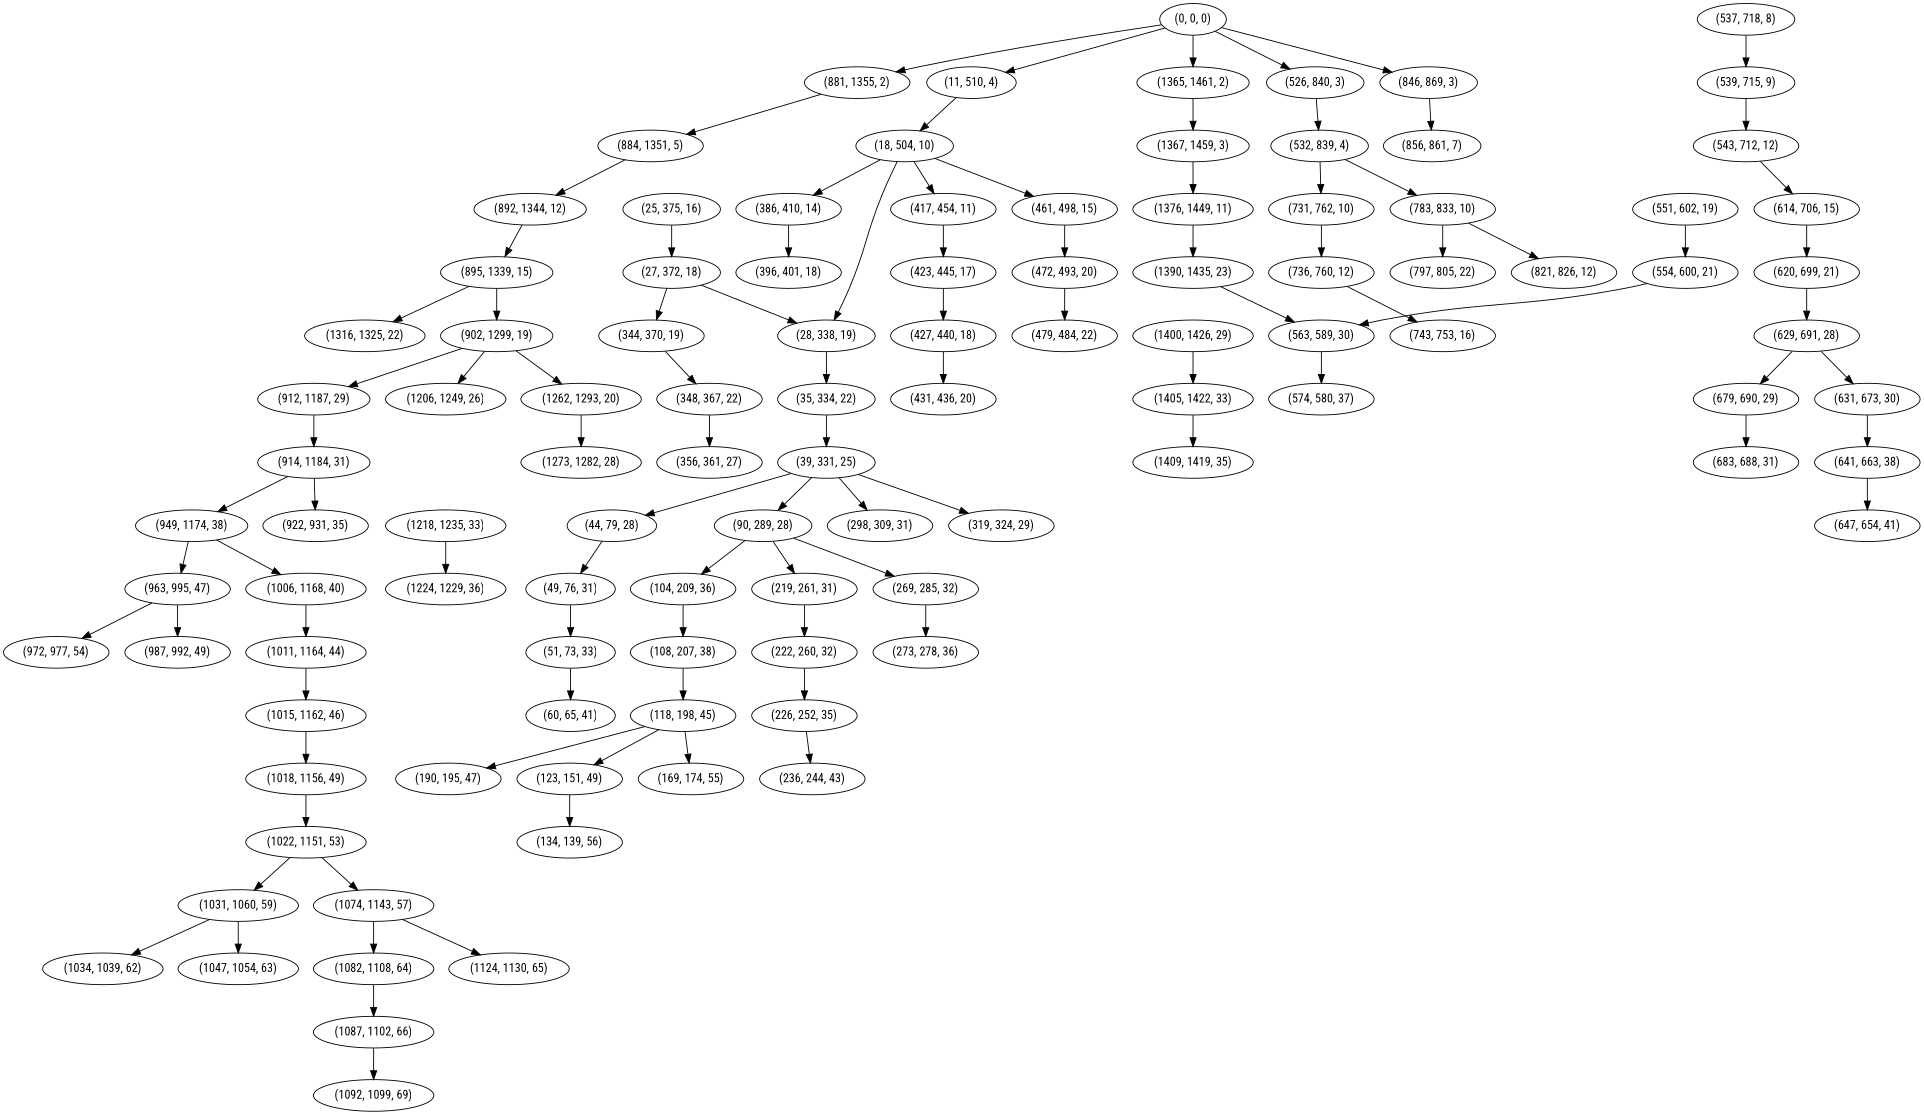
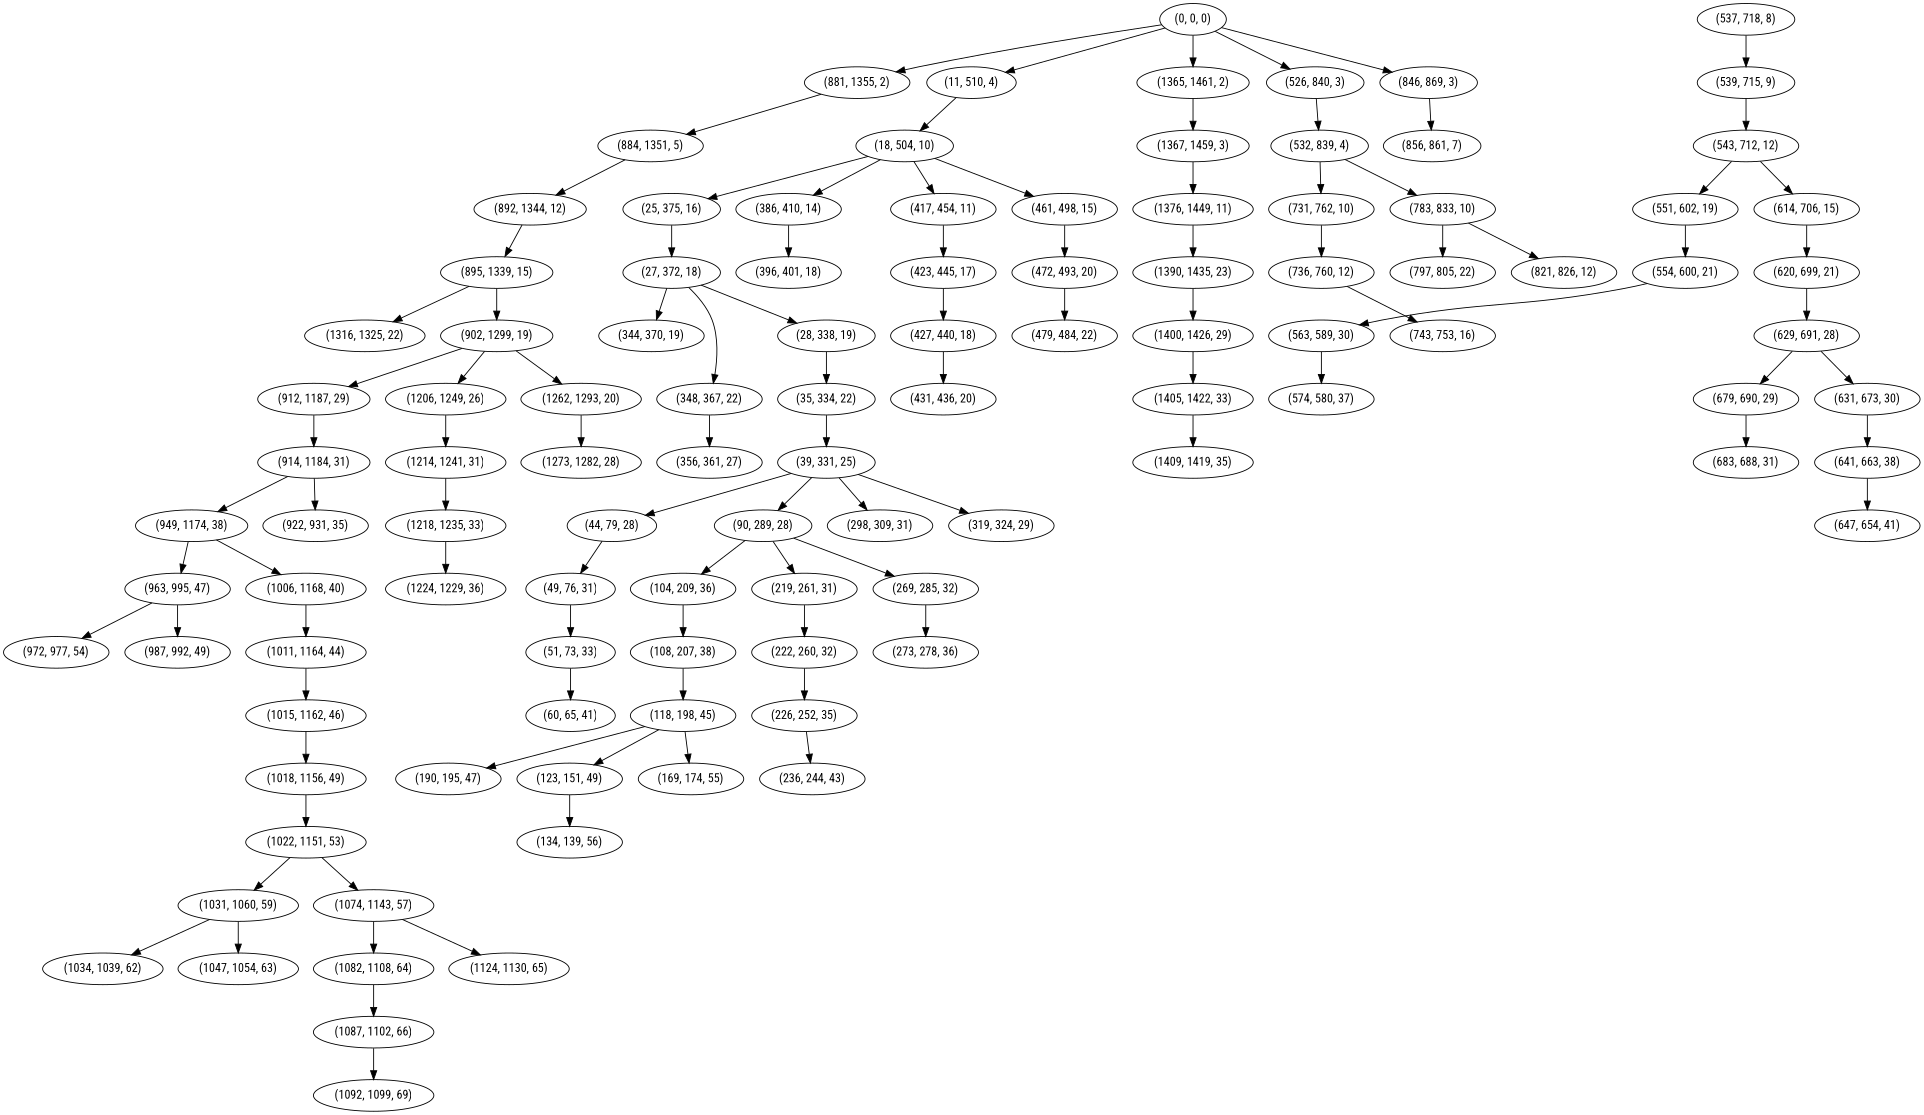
none -> (1719, 175)
(867, 237) -> (792, 176)
(1253, 302) -> (1193, 300)
(677, 364) -> (714, 327)
none -> (446, 462)
